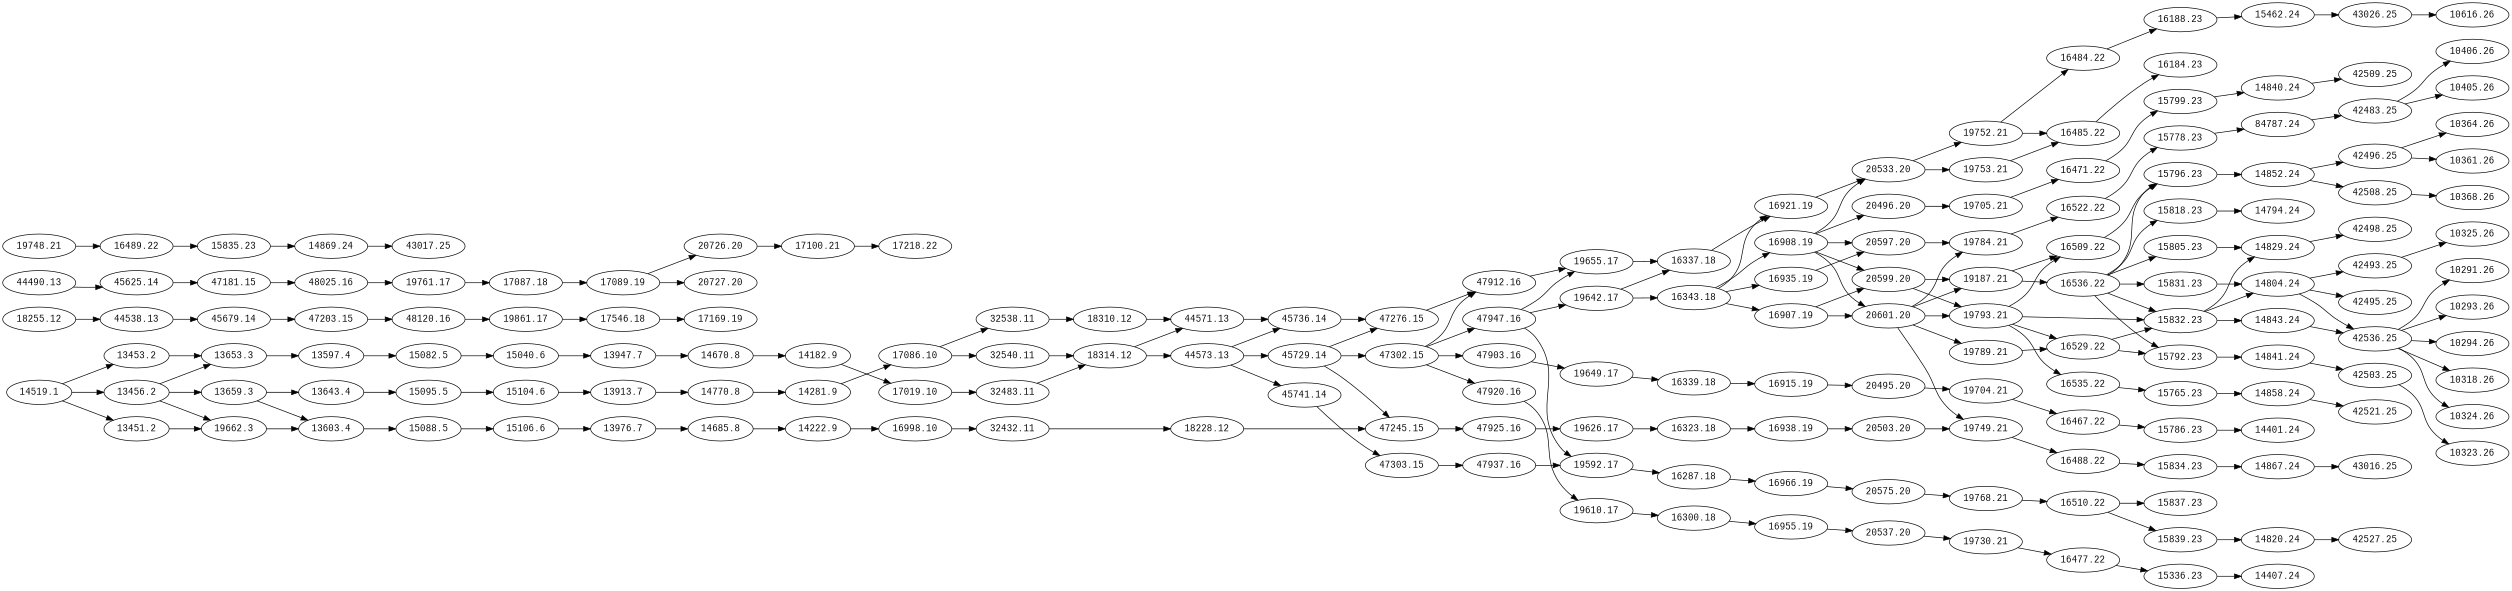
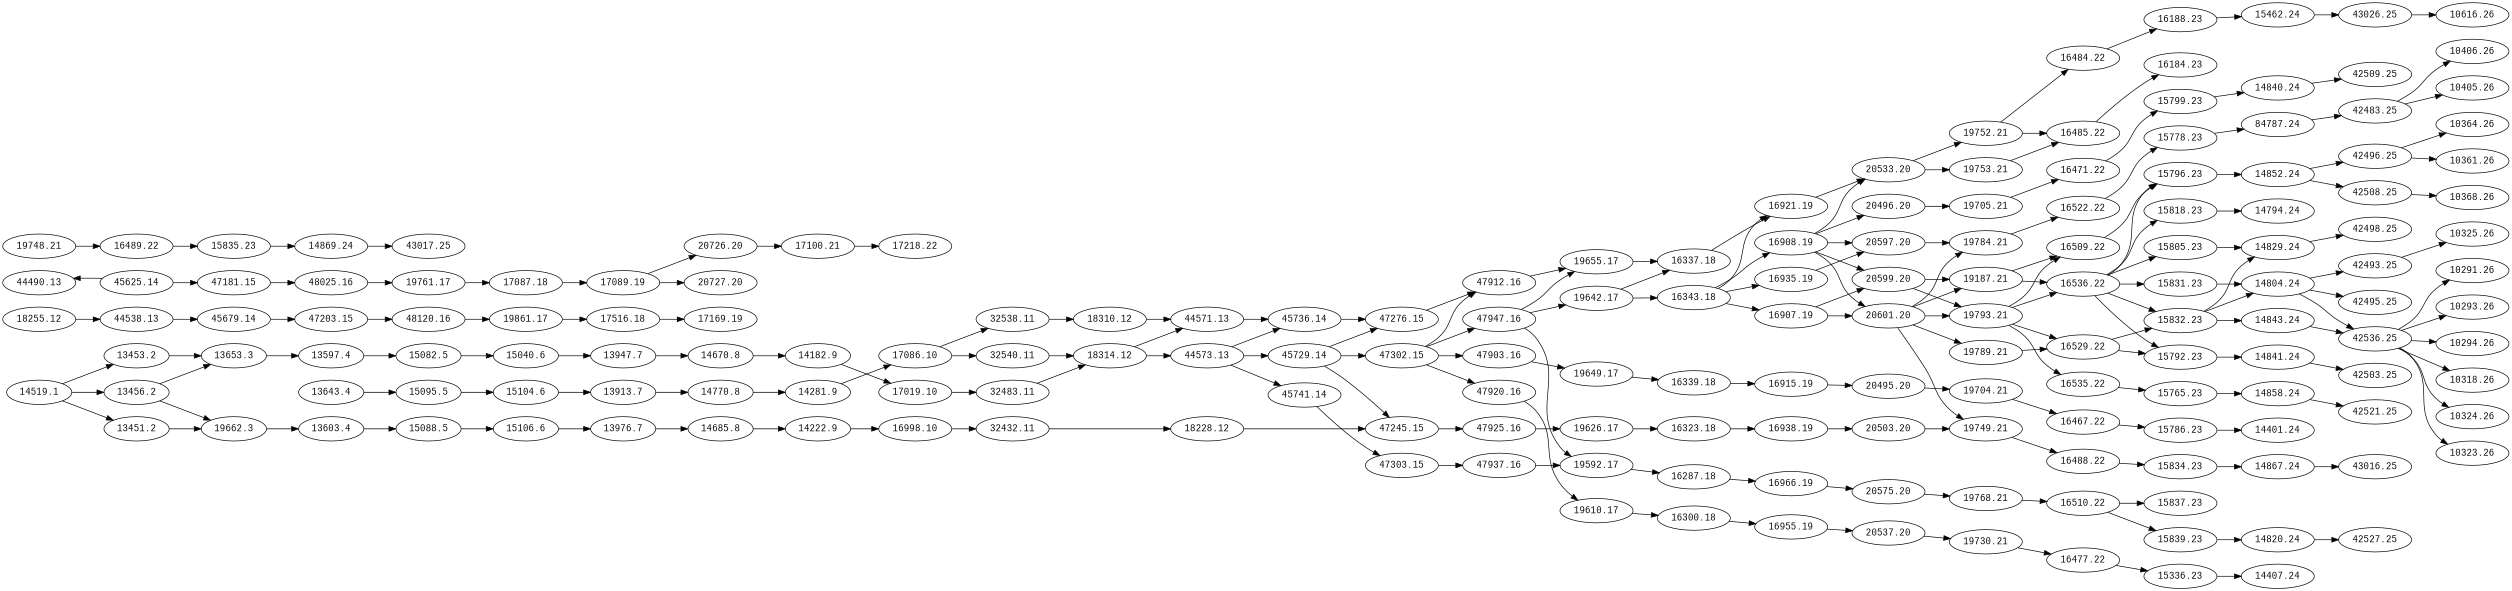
(85, 287) -> (91, 278)
(2080, 318) -> (2031, 301)
(623, 319) -> (623, 319)
(234, 392) -> none
(2423, 411) -> (2424, 393)
